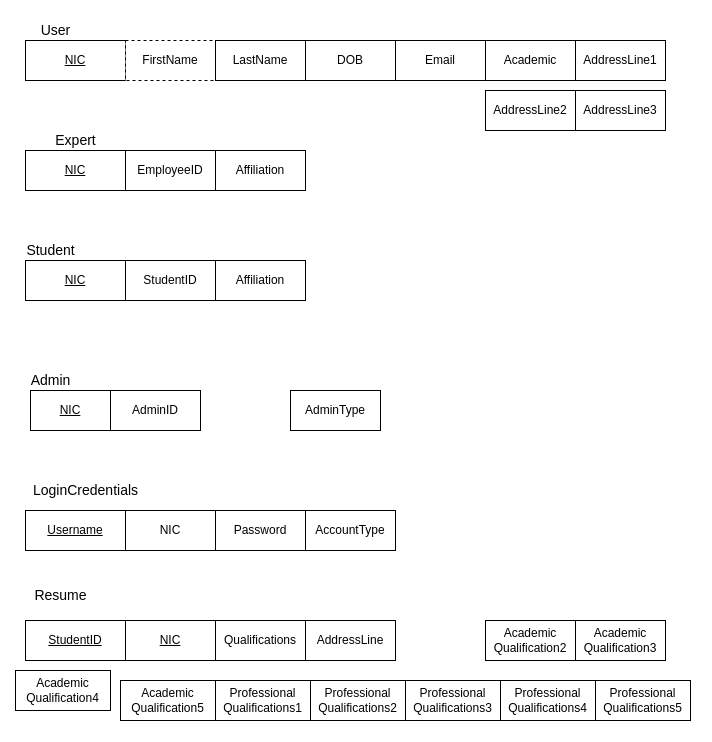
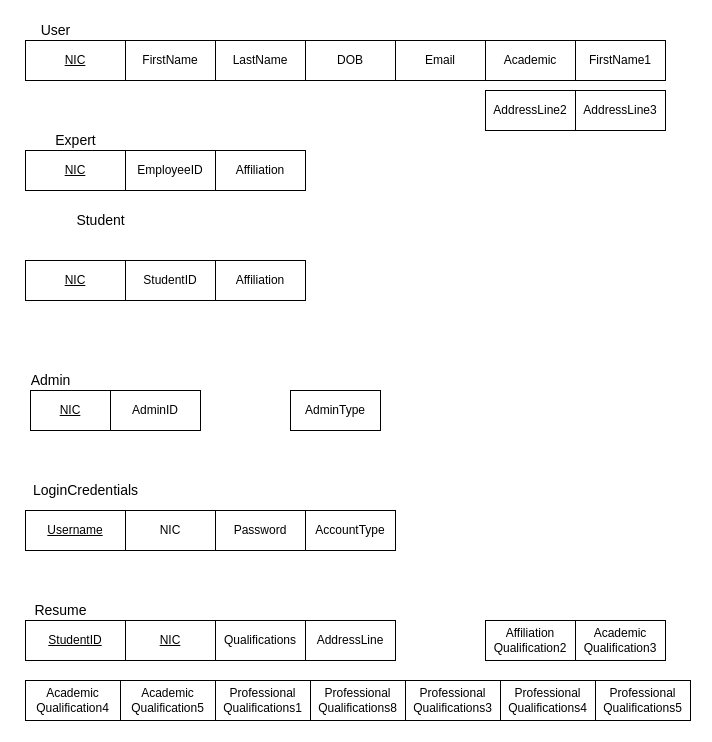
(171, 61) -> (171, 61)
(621, 61) -> (621, 61)
(51, 251) -> (101, 221)
(61, 596) -> (61, 611)
(531, 641) -> (531, 641)
(63, 691) -> (73, 701)
(358, 701) -> (358, 701)
